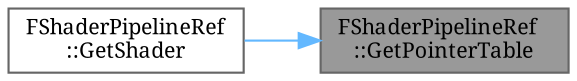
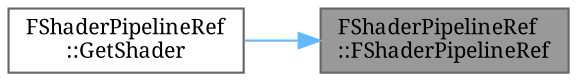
(445, 41) -> (445, 41)
